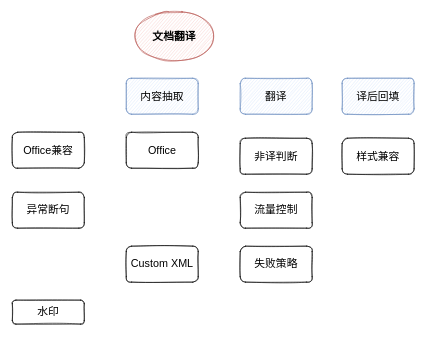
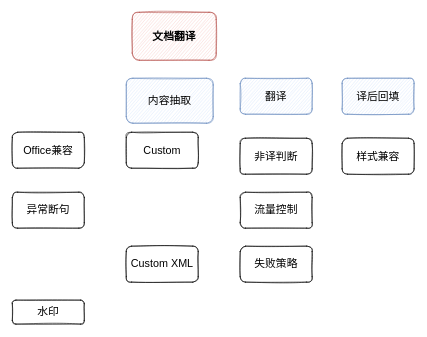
(174, 36) -> (174, 36)
(162, 96) -> (170, 101)
(162, 150) -> (162, 150)
